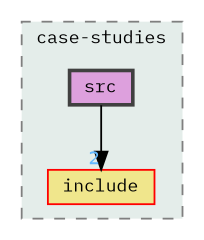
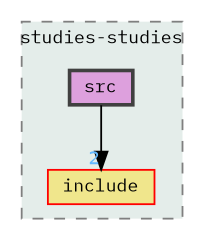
(102, 39) -> (102, 39)
